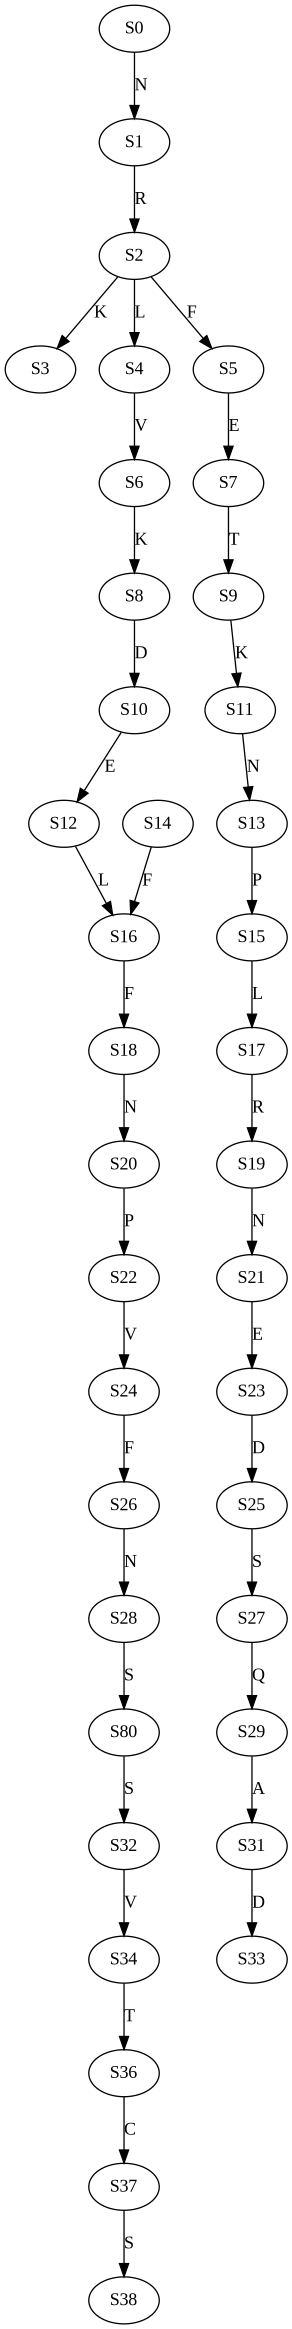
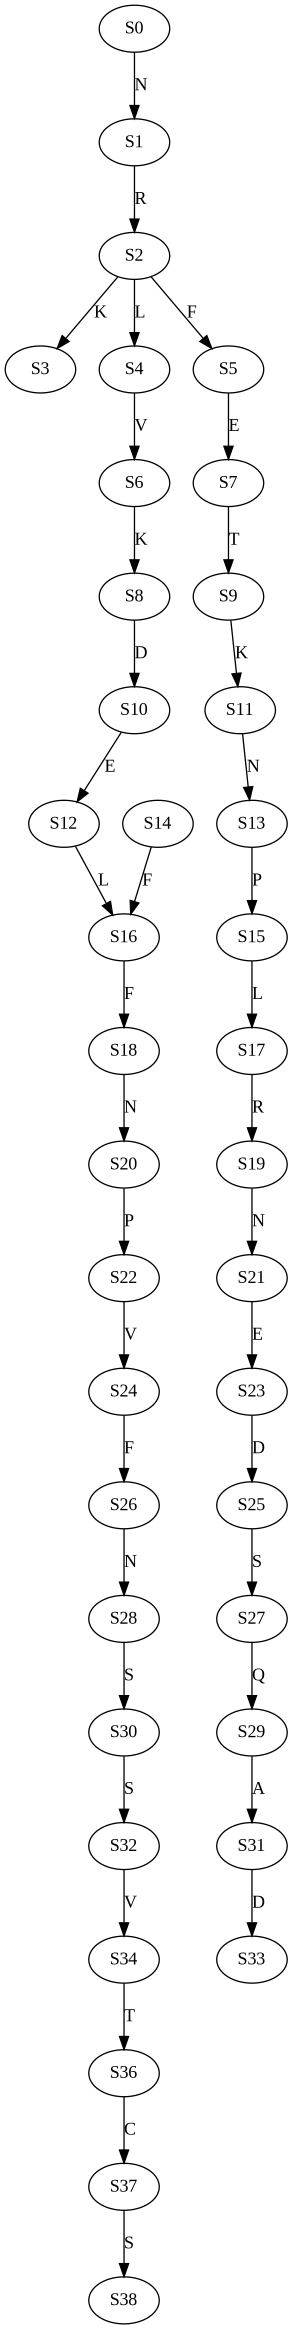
(124, 1732) -> (124, 1732)
